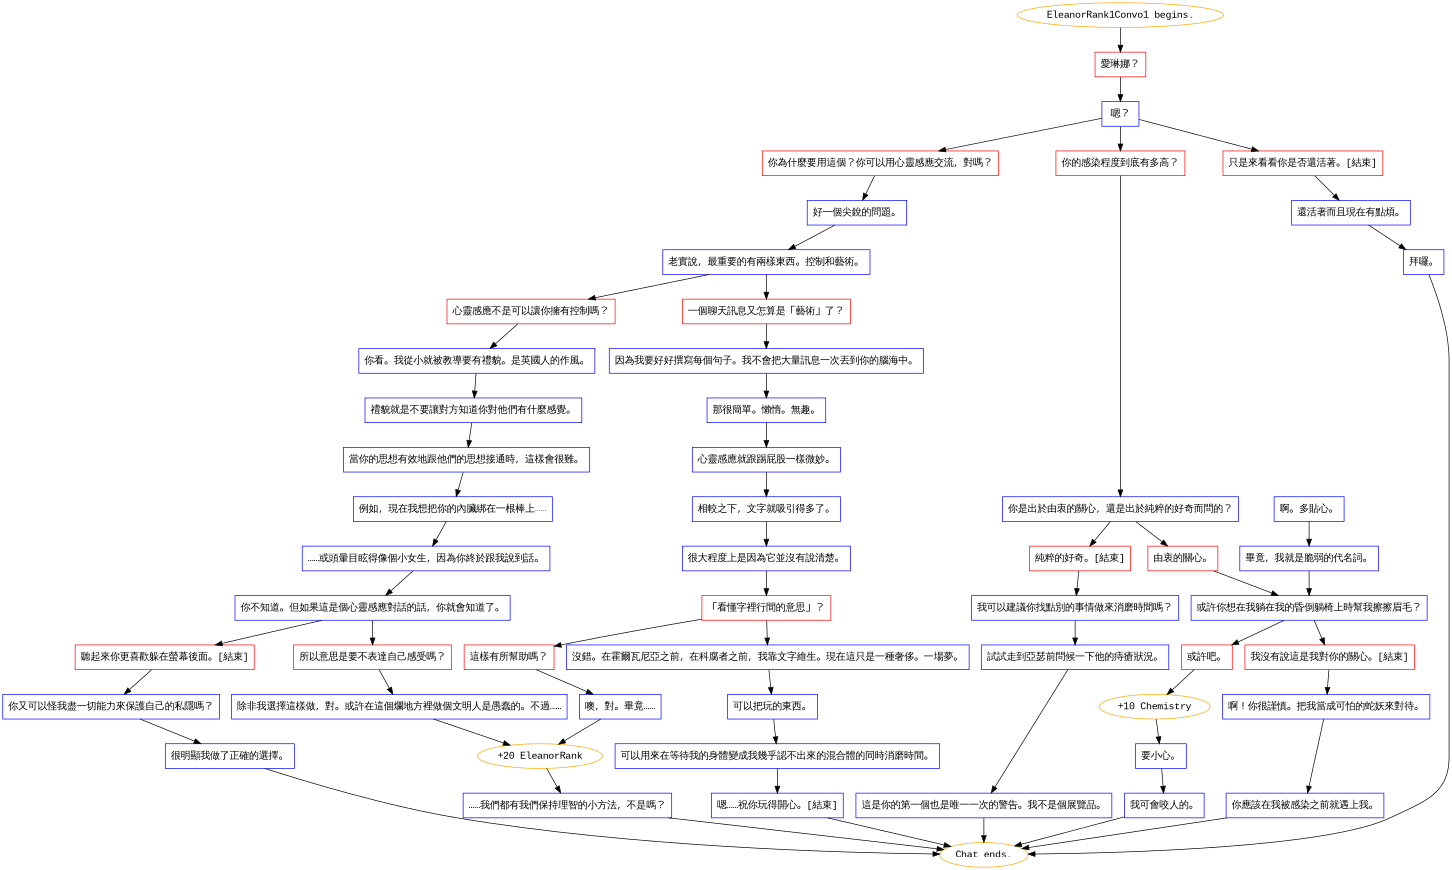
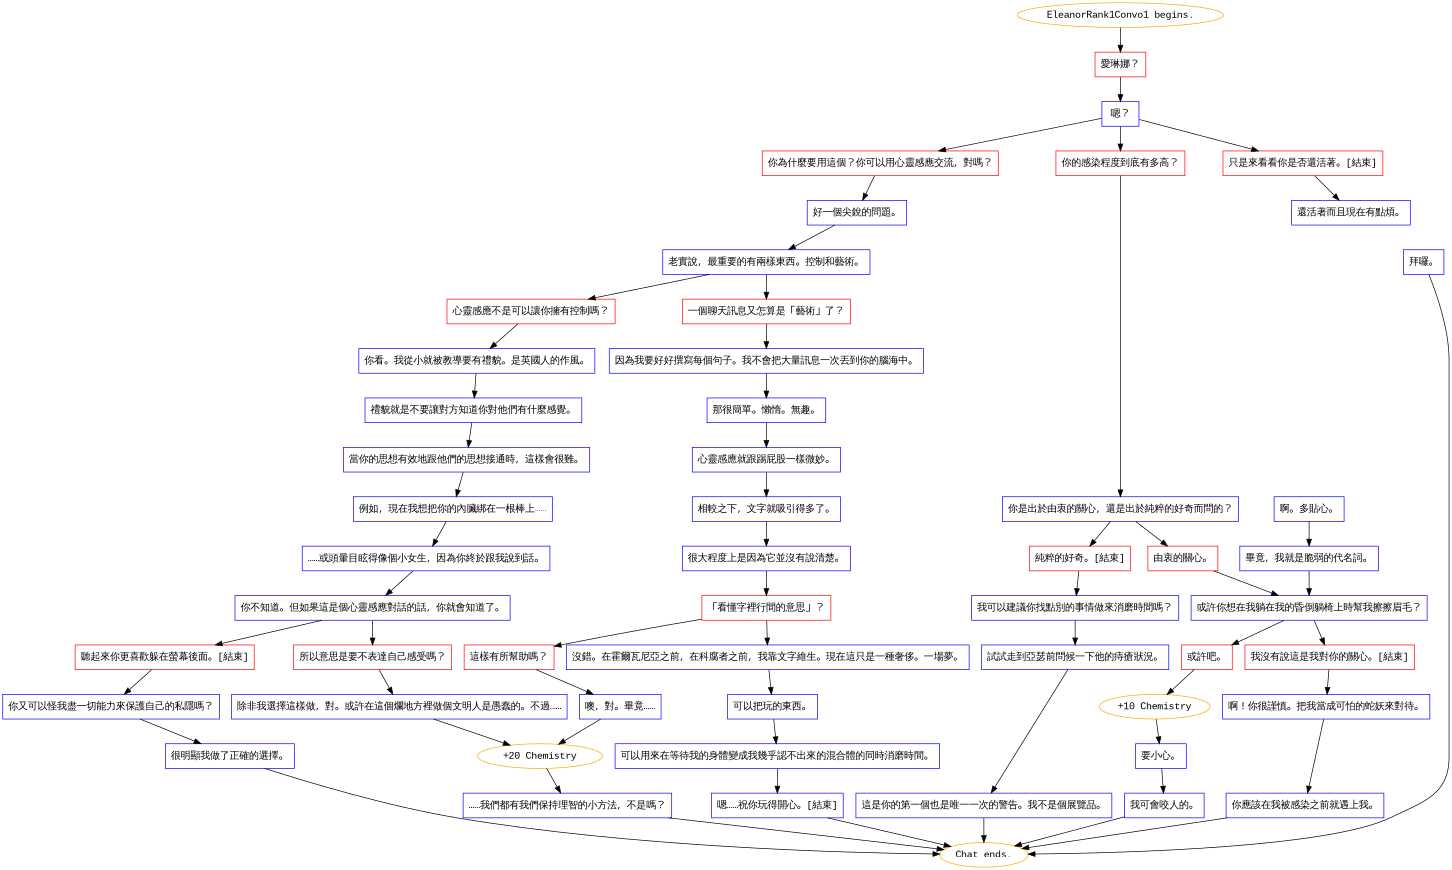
(1384, 235) -> none
(540, 756) -> (540, 756)
